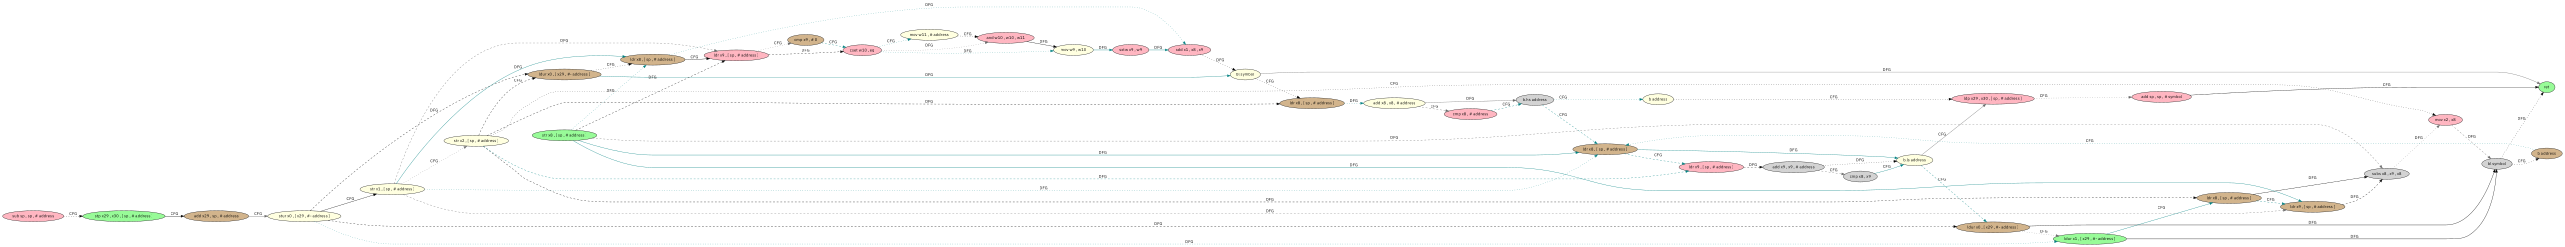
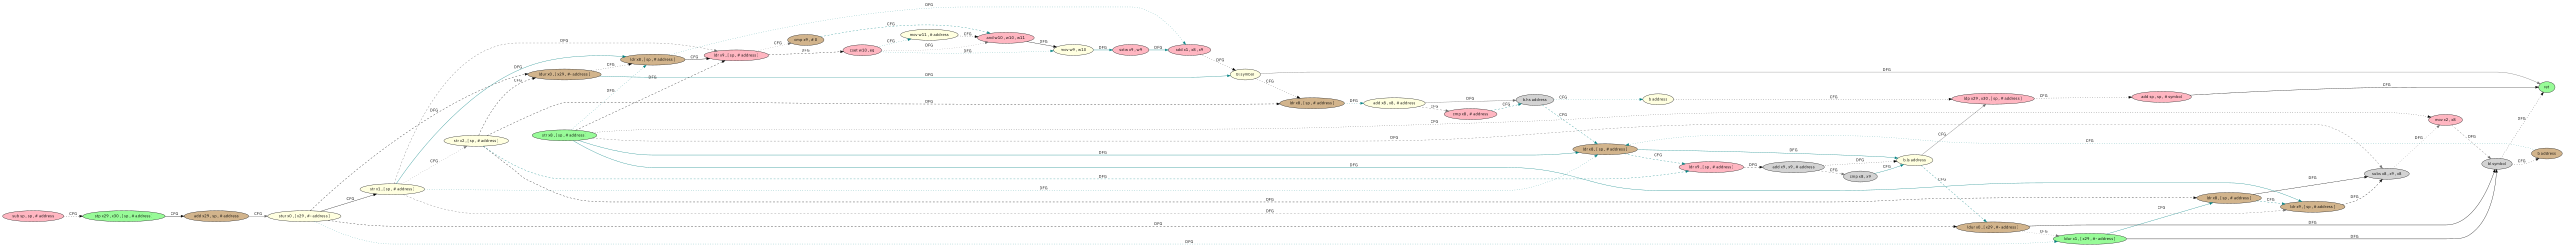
(832, 45) -> (904, 26)
(1456, 85) -> (1510, 122)
(2081, 98) -> (2081, 98)
